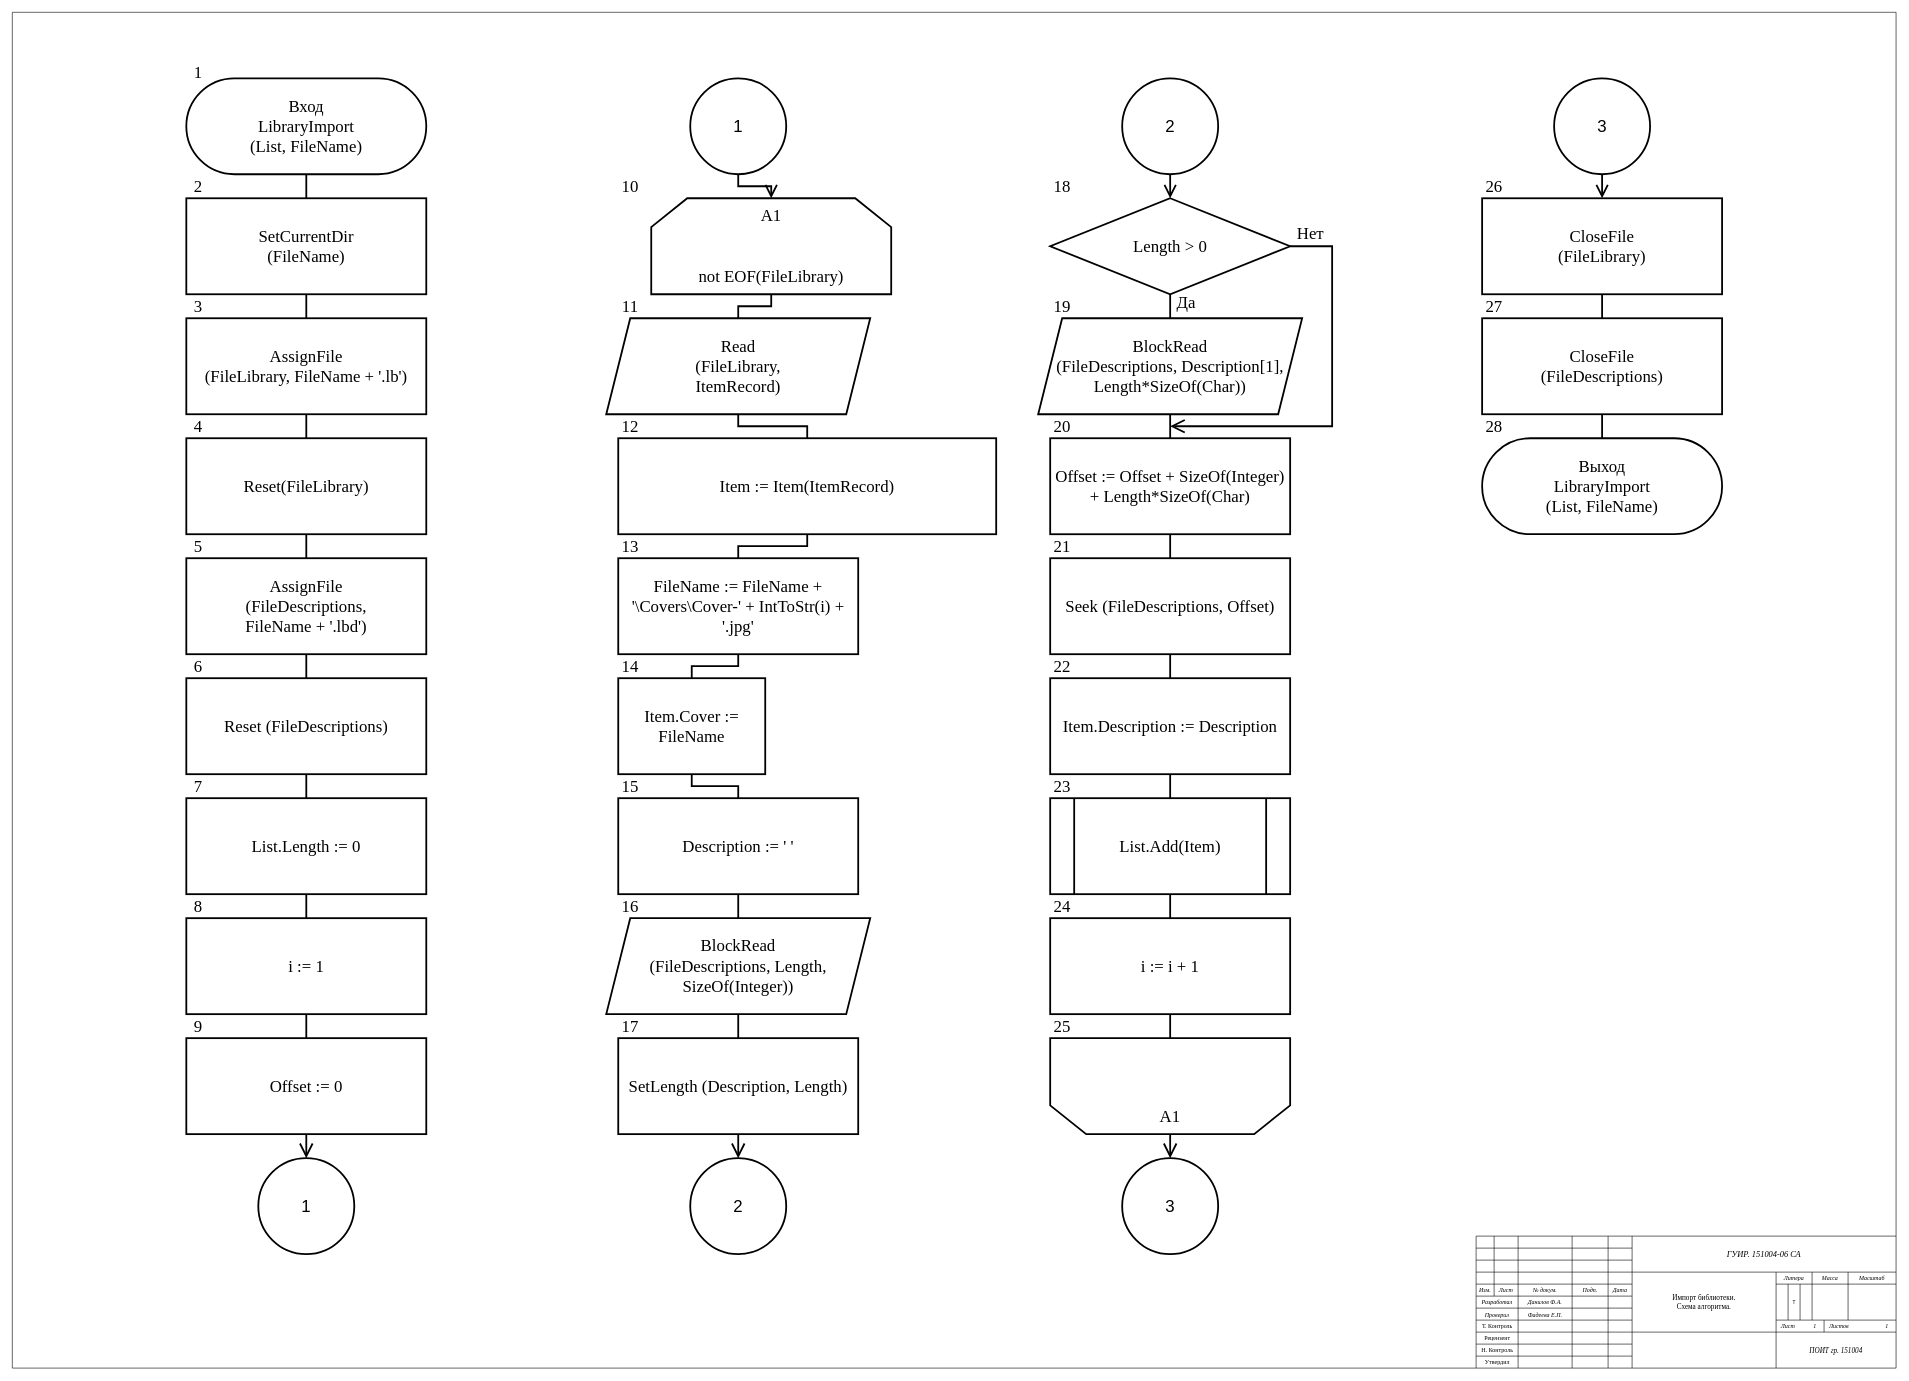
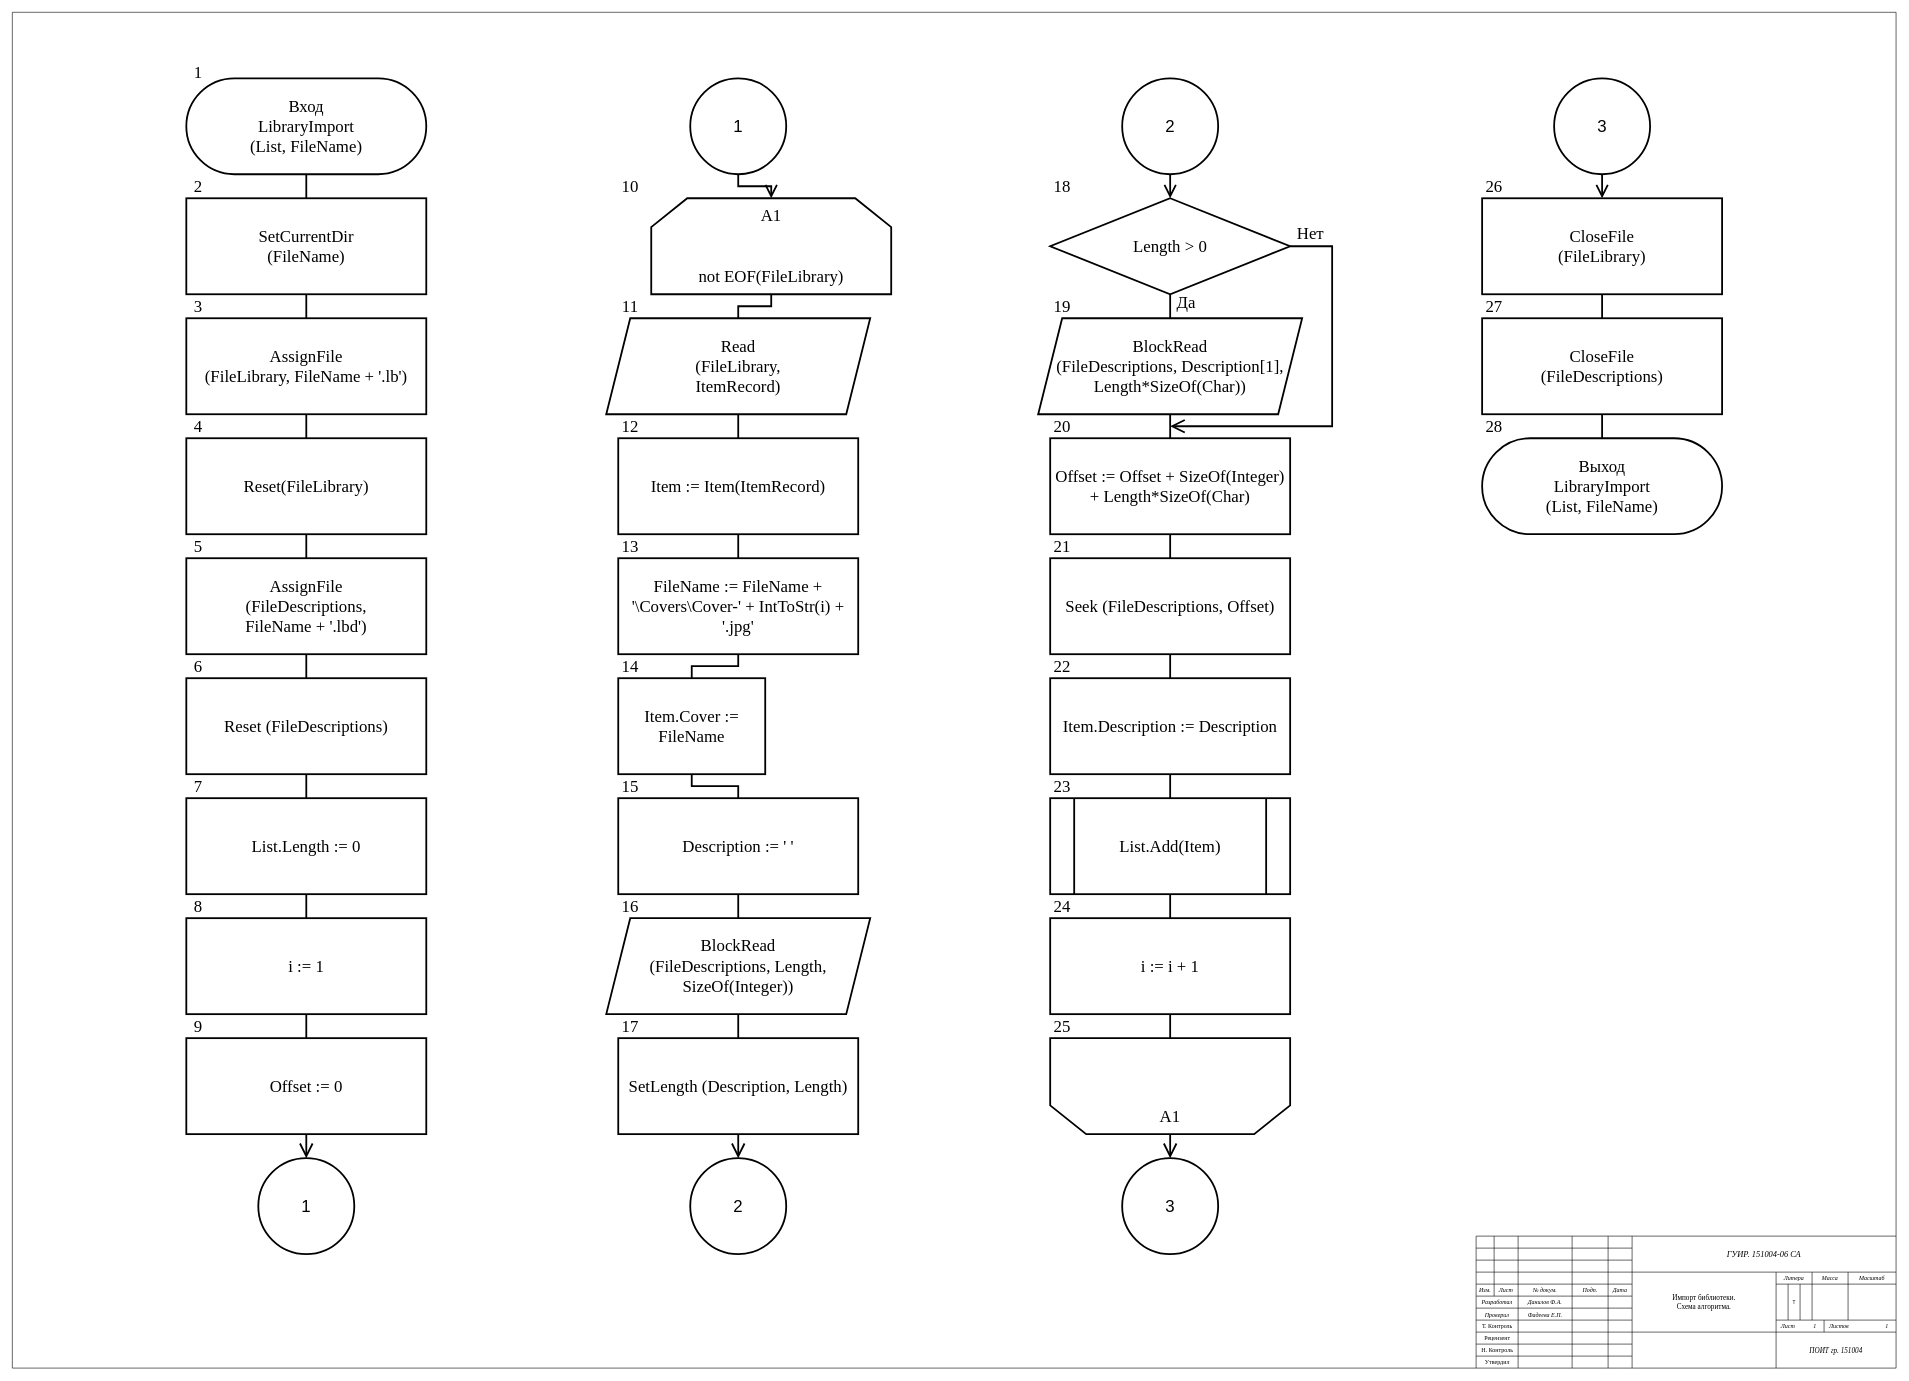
(807, 486) -> (738, 486)
